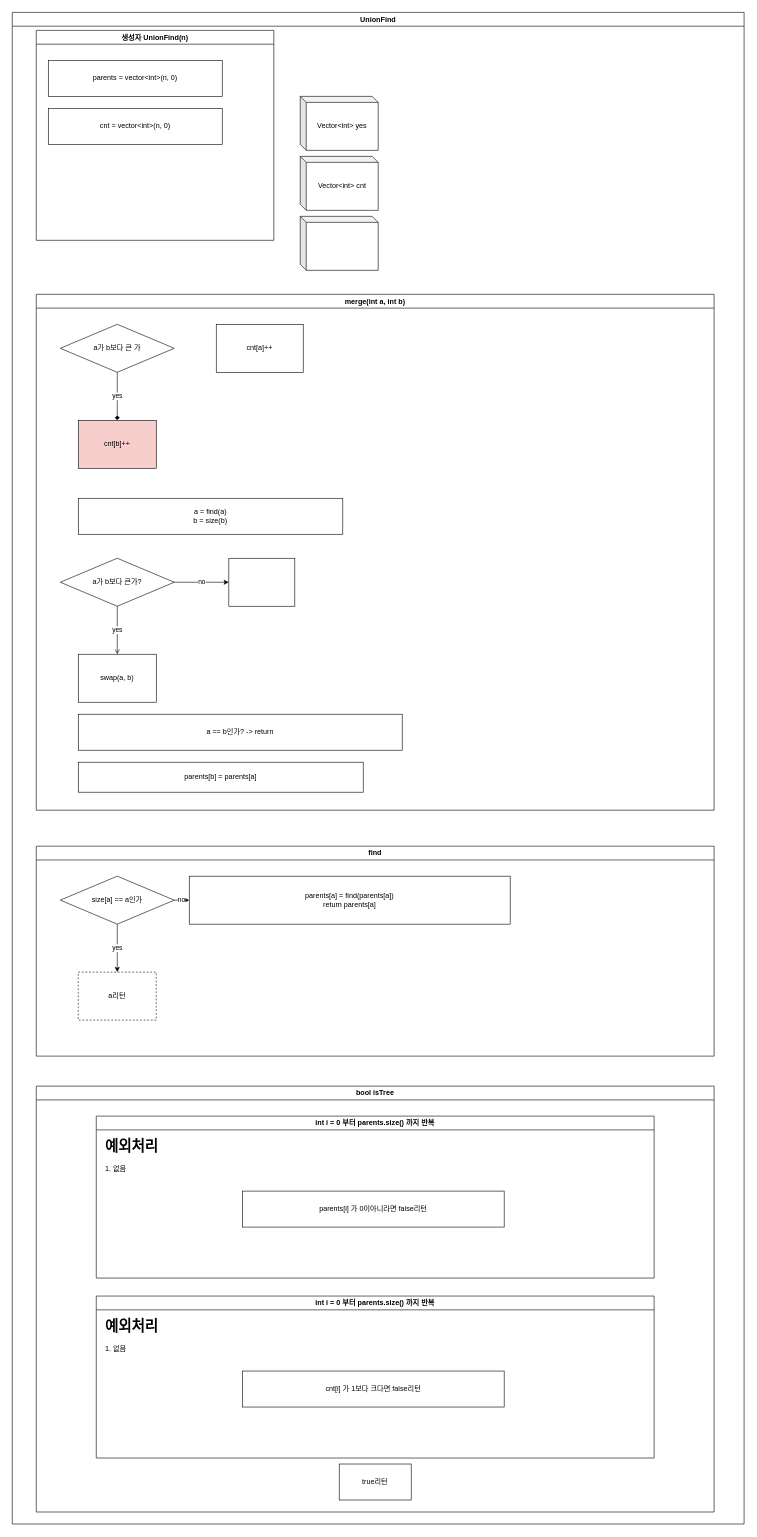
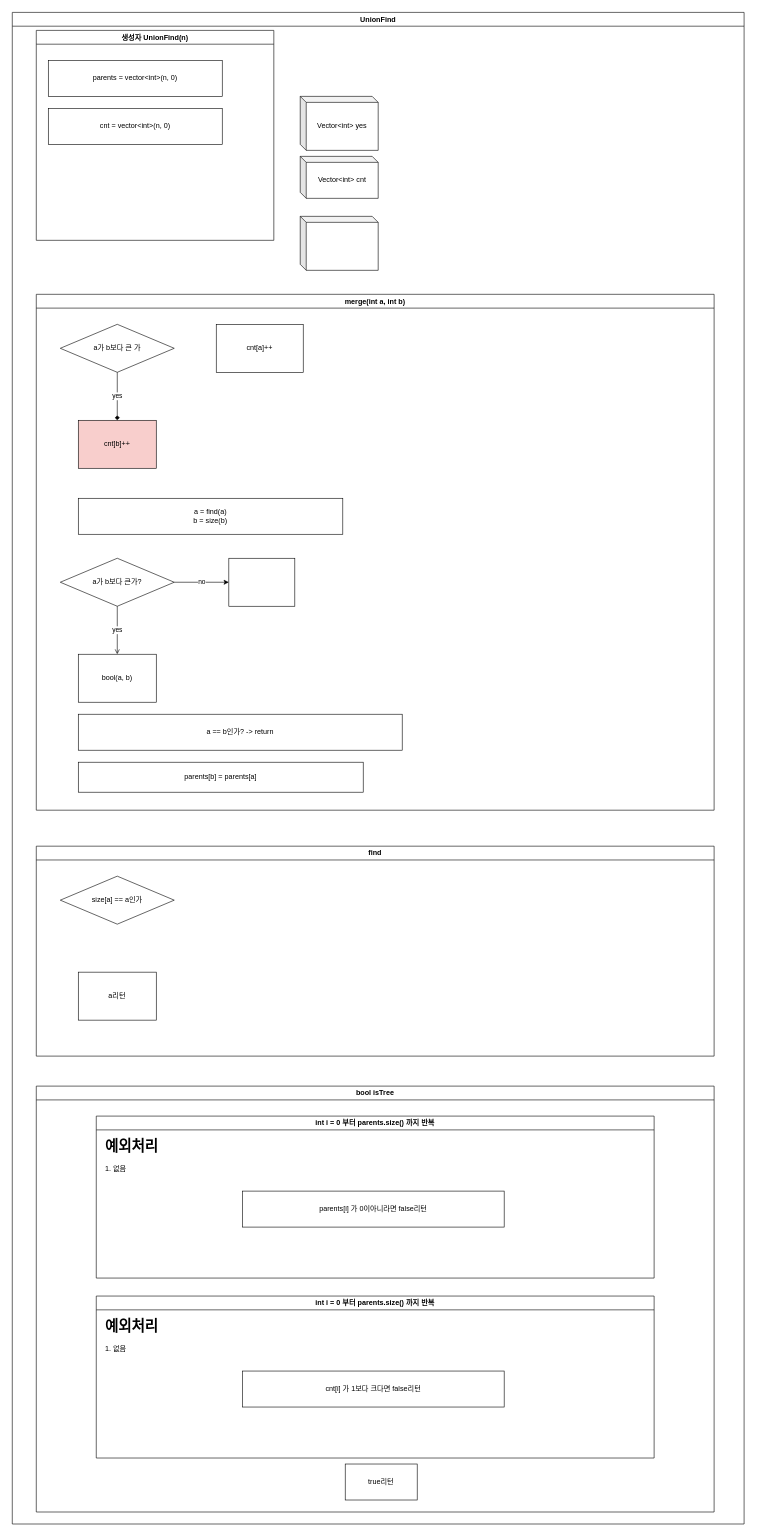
(339, 183) -> (339, 177)
(117, 678) -> (117, 678)
(183, 900) -> none
(350, 900) -> none
(117, 947) -> none
(117, 996) -> (117, 996)
(375, 1482) -> (381, 1482)
